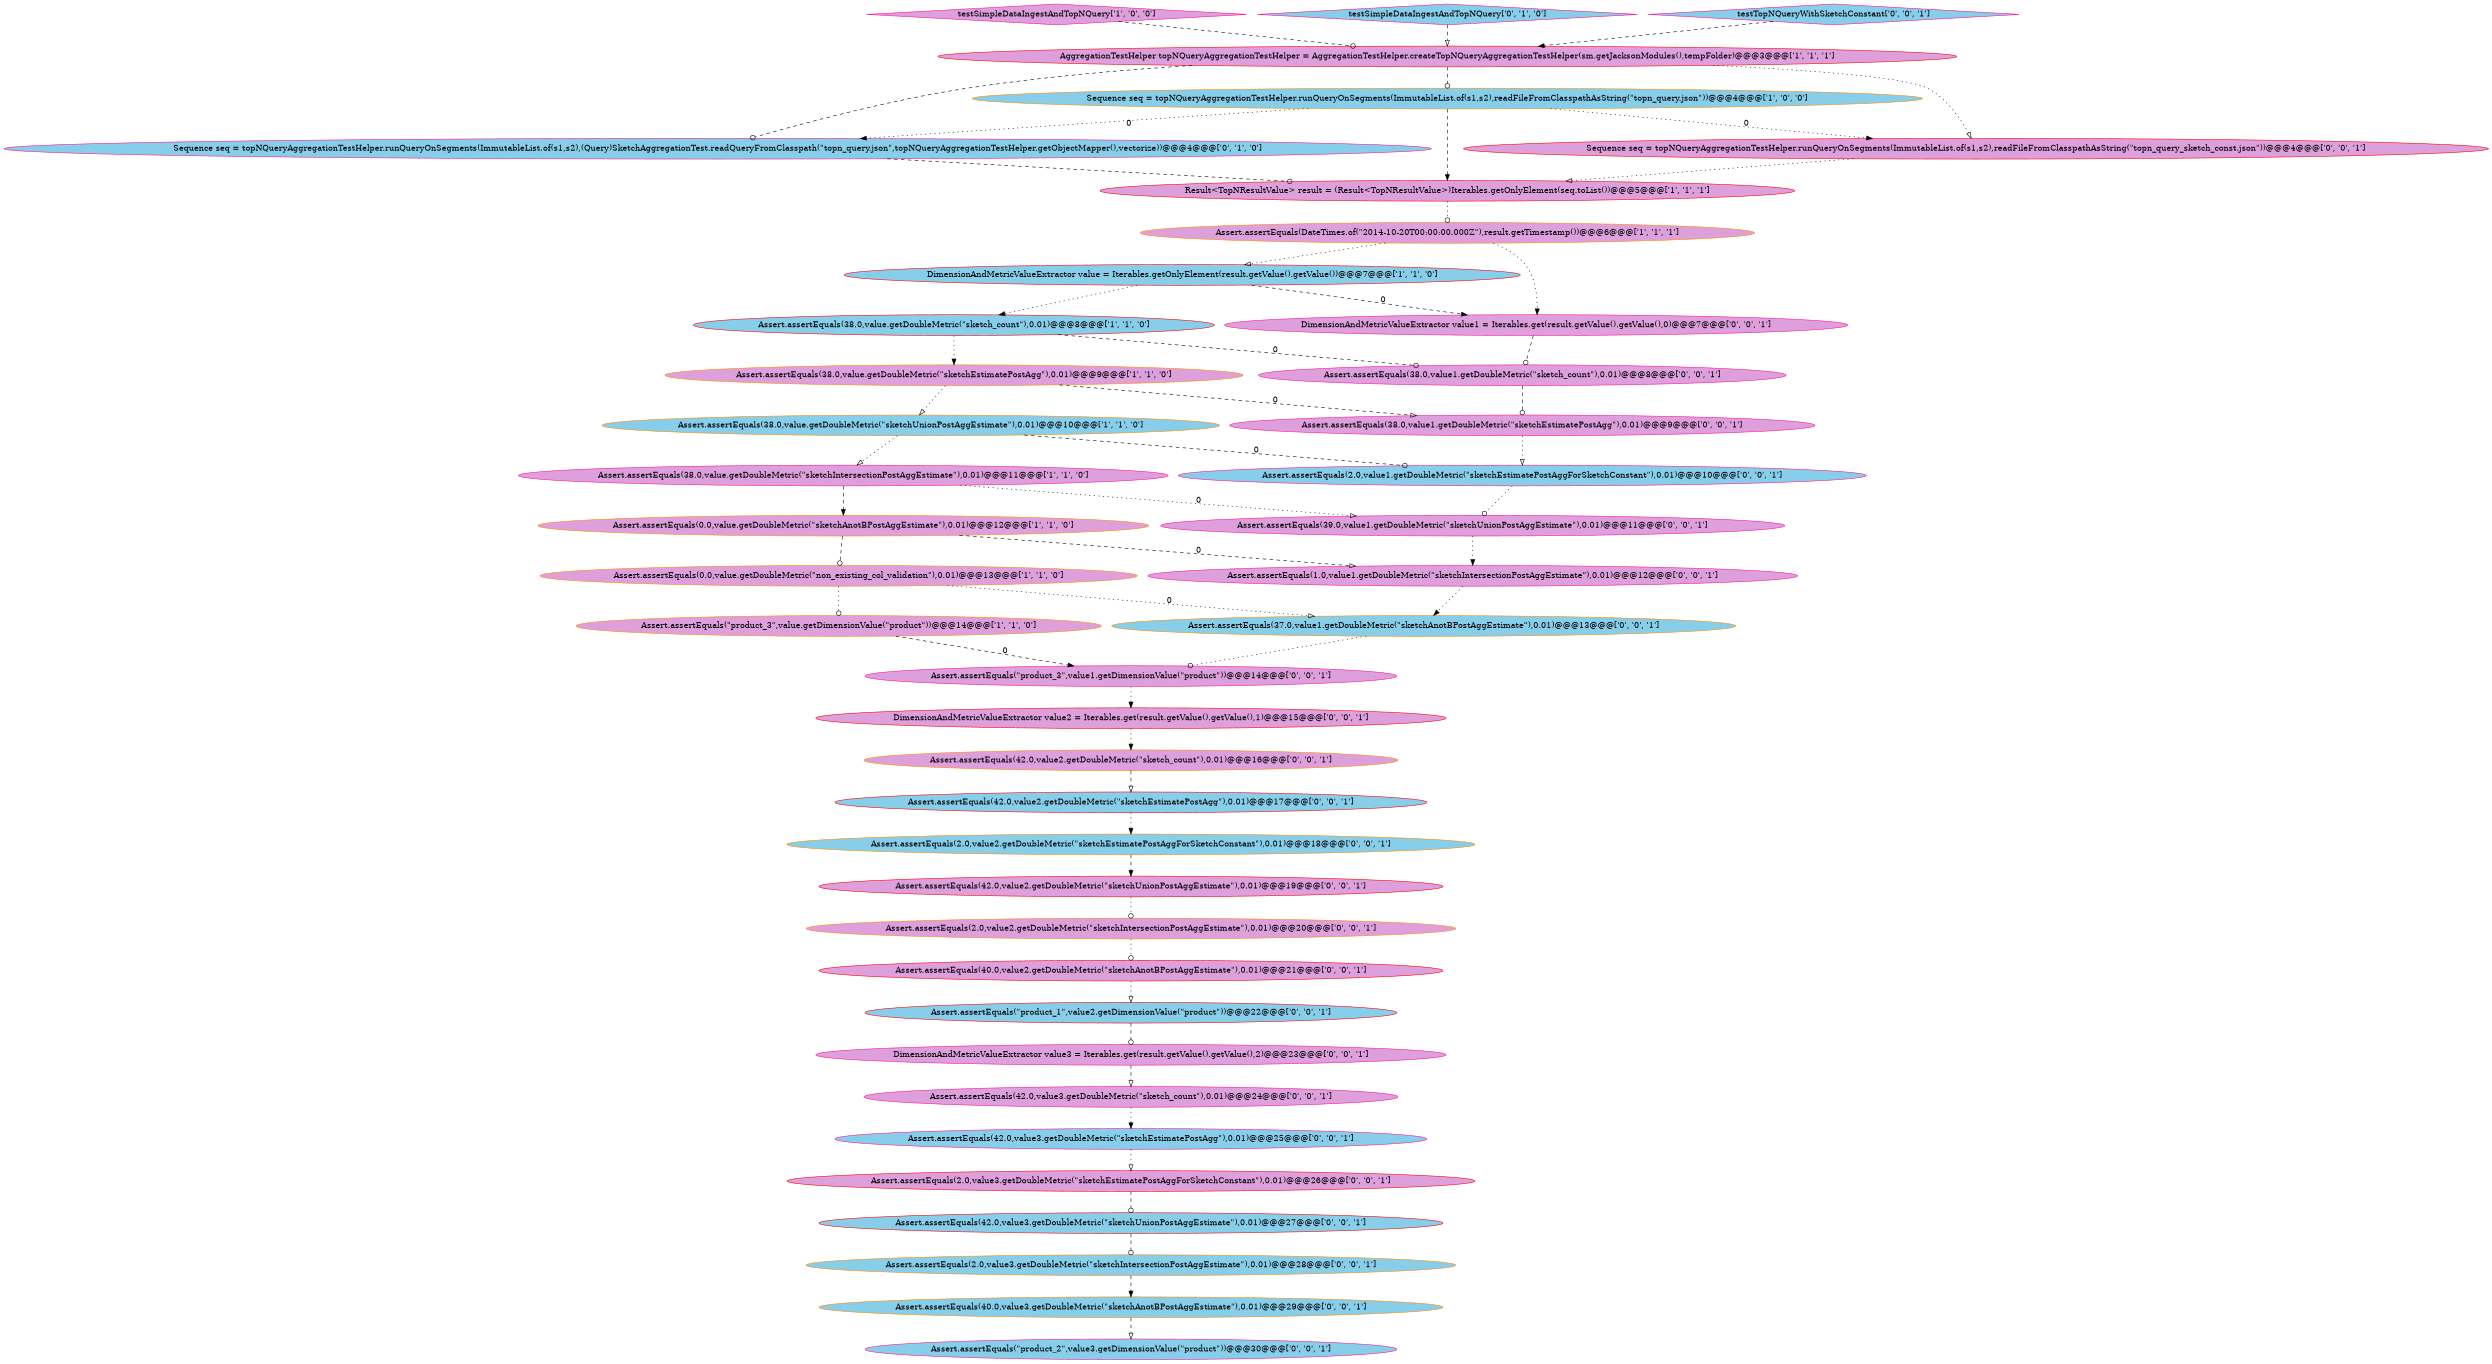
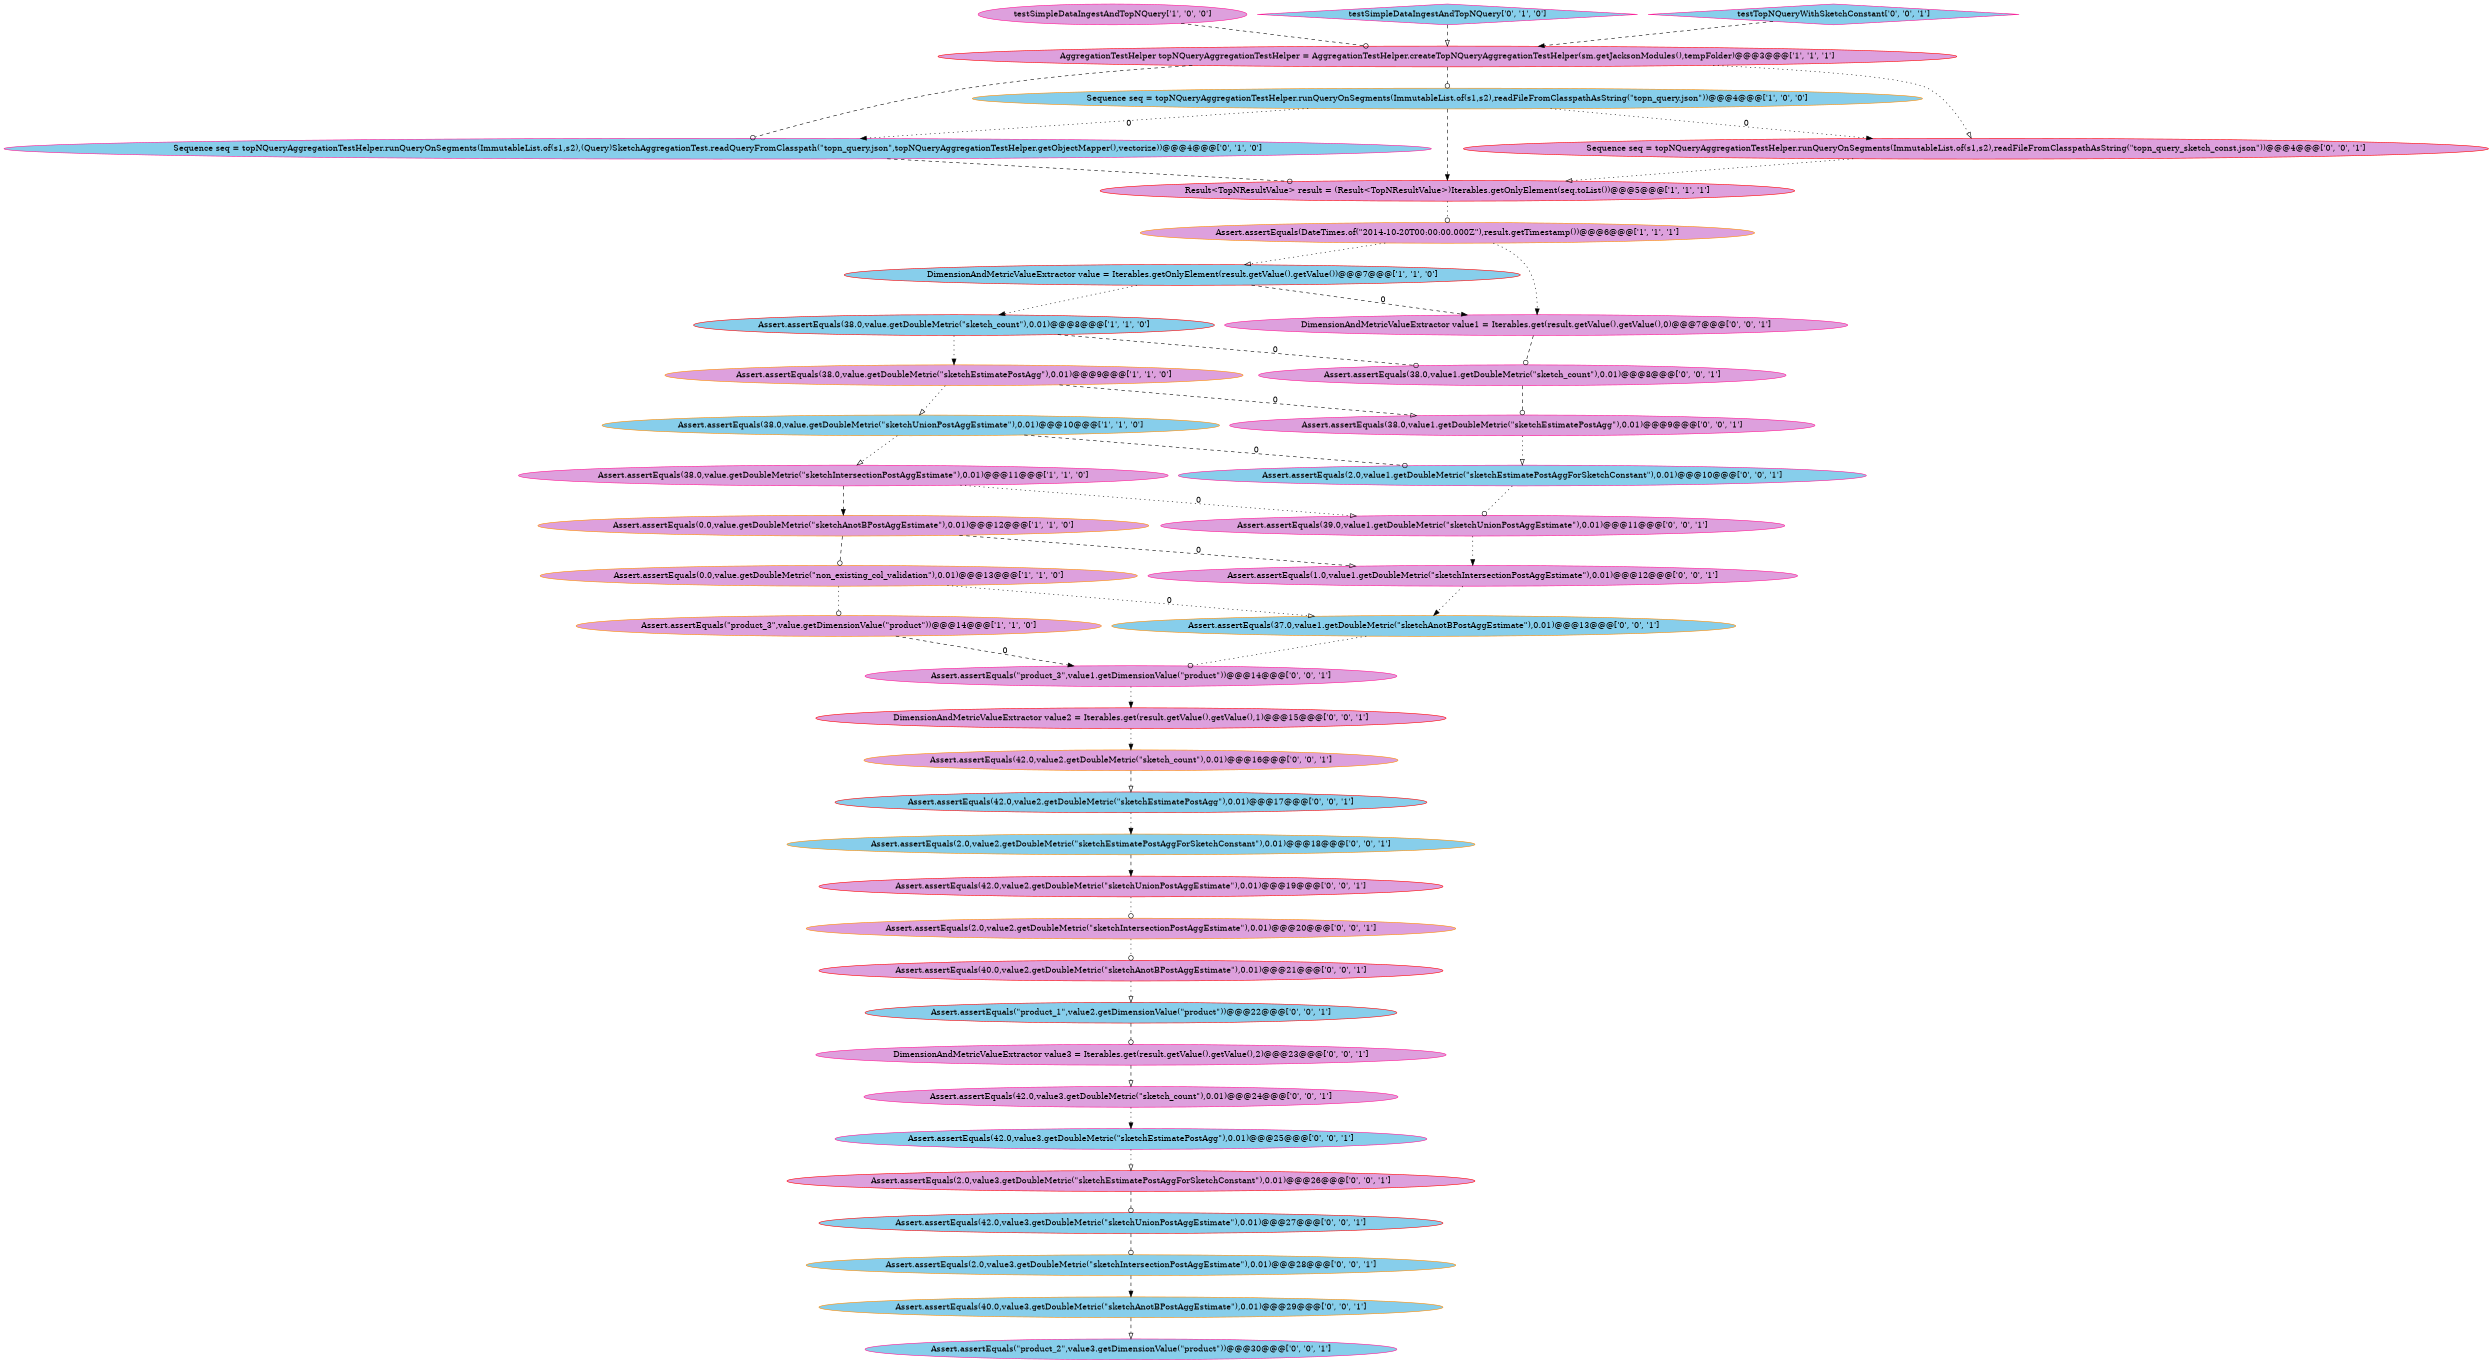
(1057, 14) -> (1112, 14)
